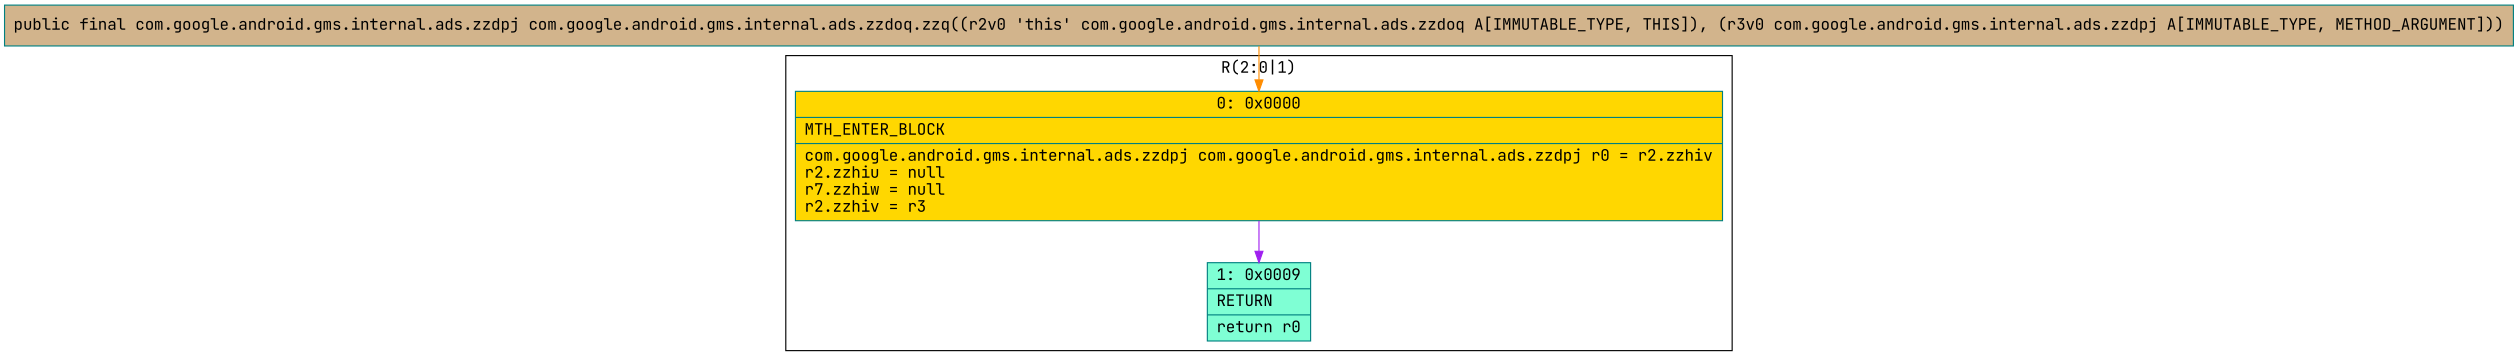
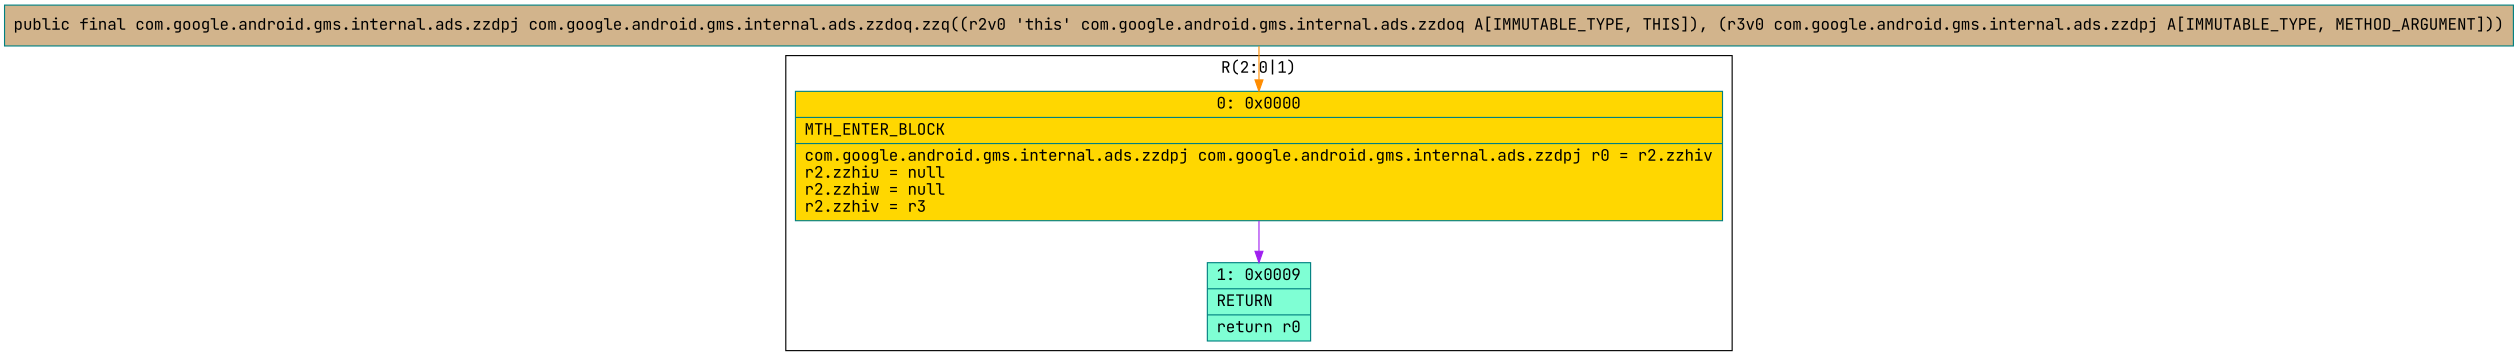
(875, 190) -> (875, 190)
